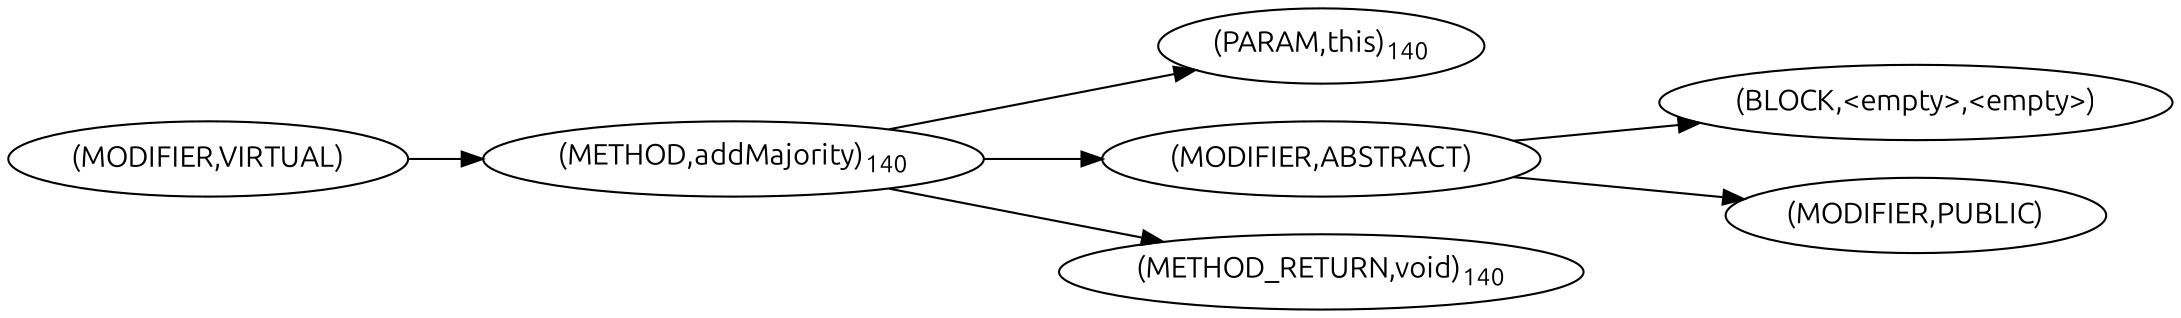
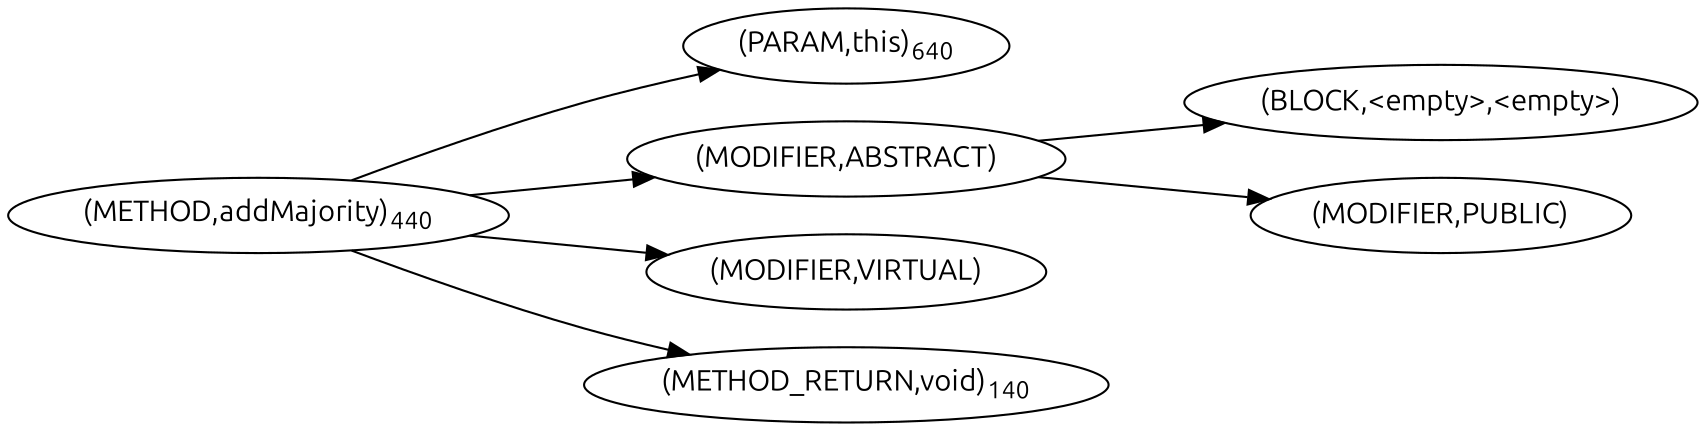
(1408, 43) -> (933, 43)
(887, 156) -> (412, 212)
(435, 159) -> (558, 244)
